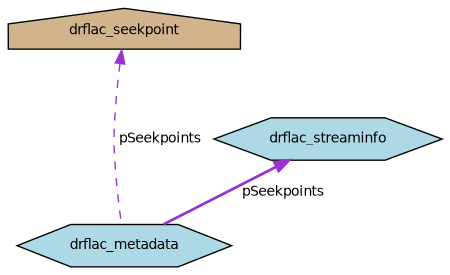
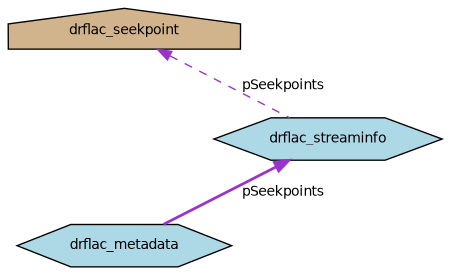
(114, 144) -> (230, 87)
